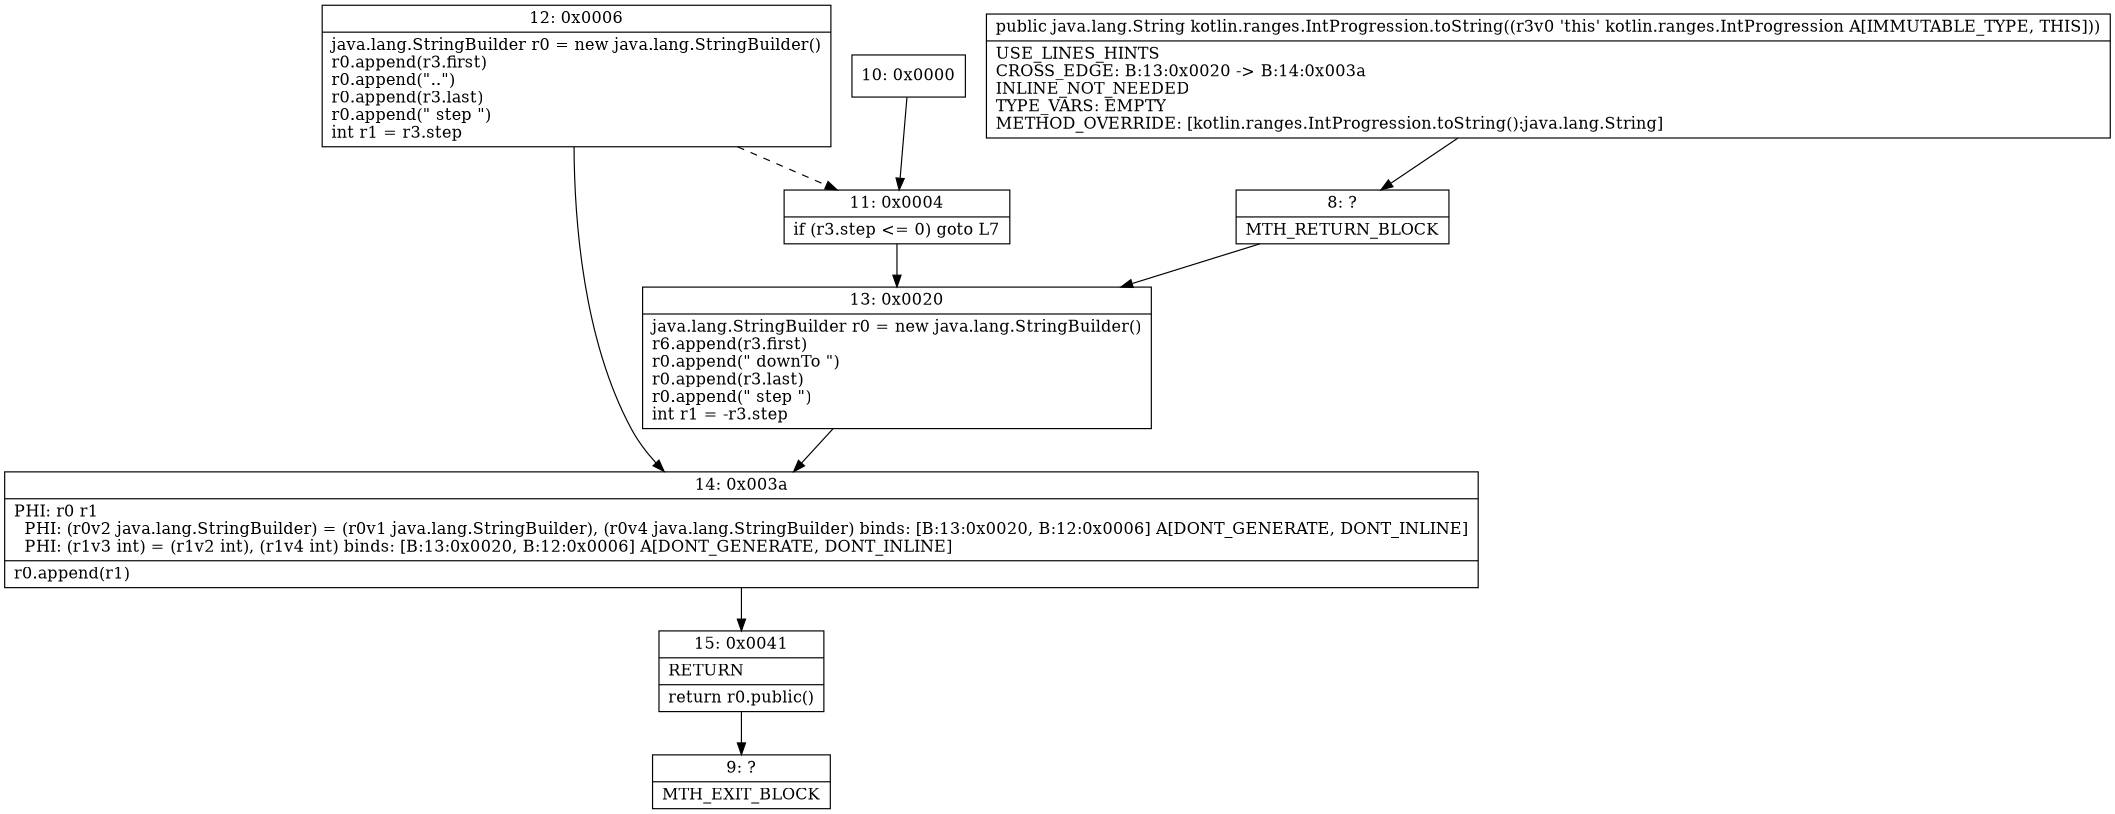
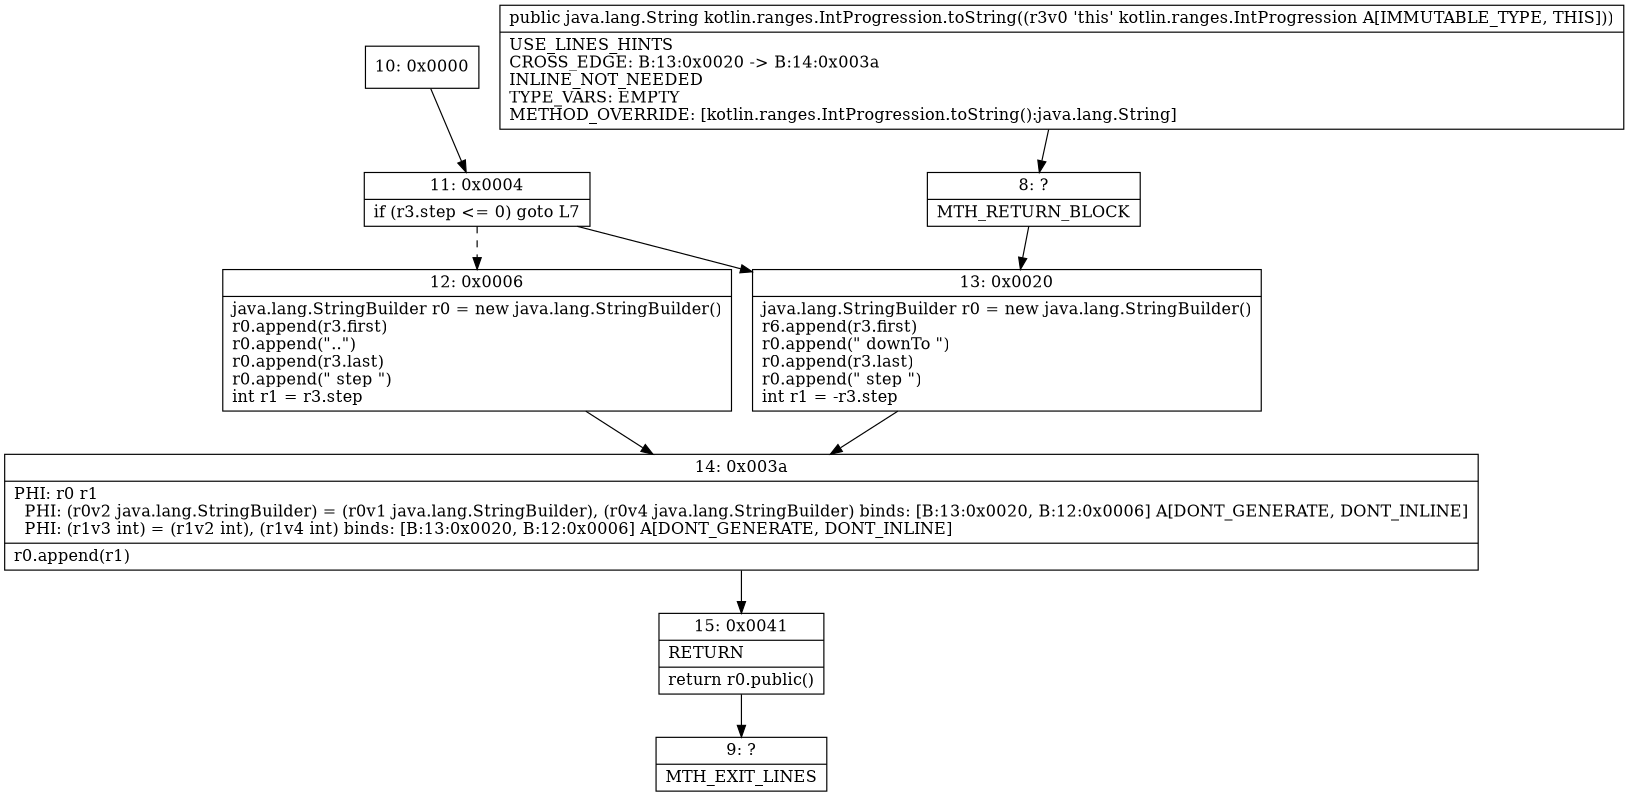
(782, 166) -> (477, 242)
(741, 795) -> (741, 777)
